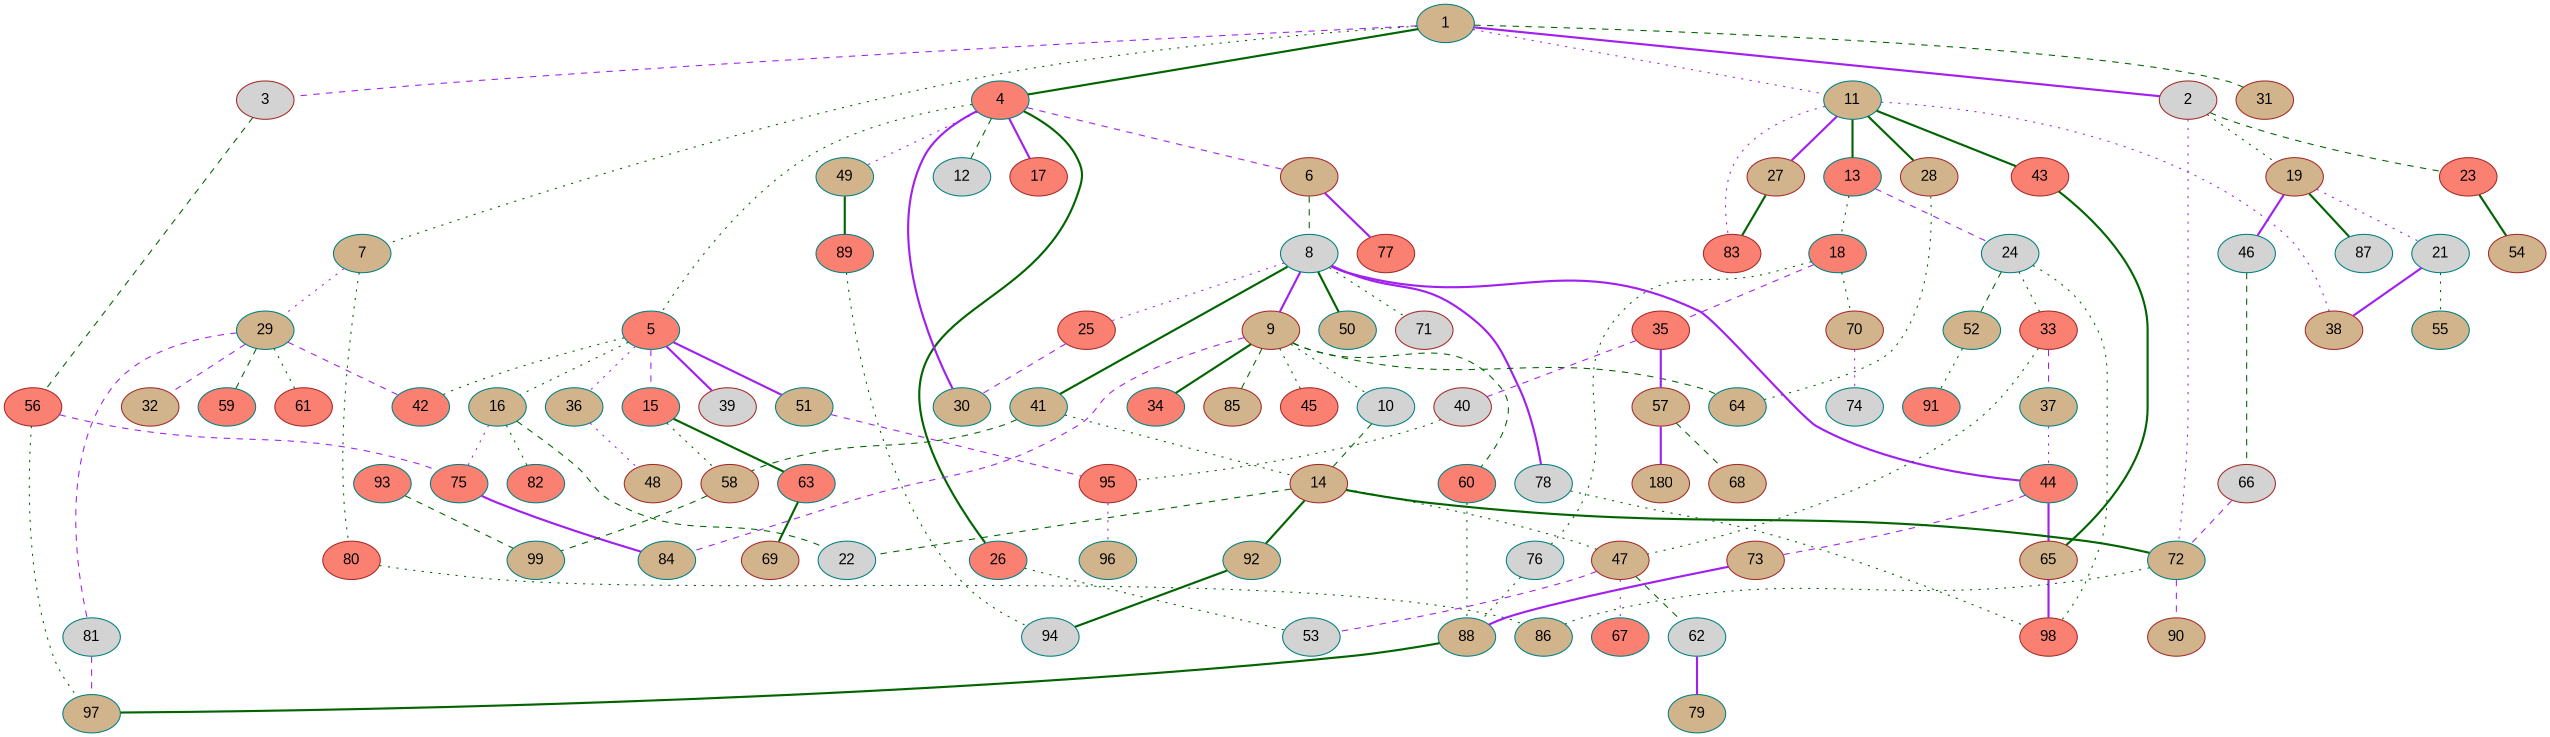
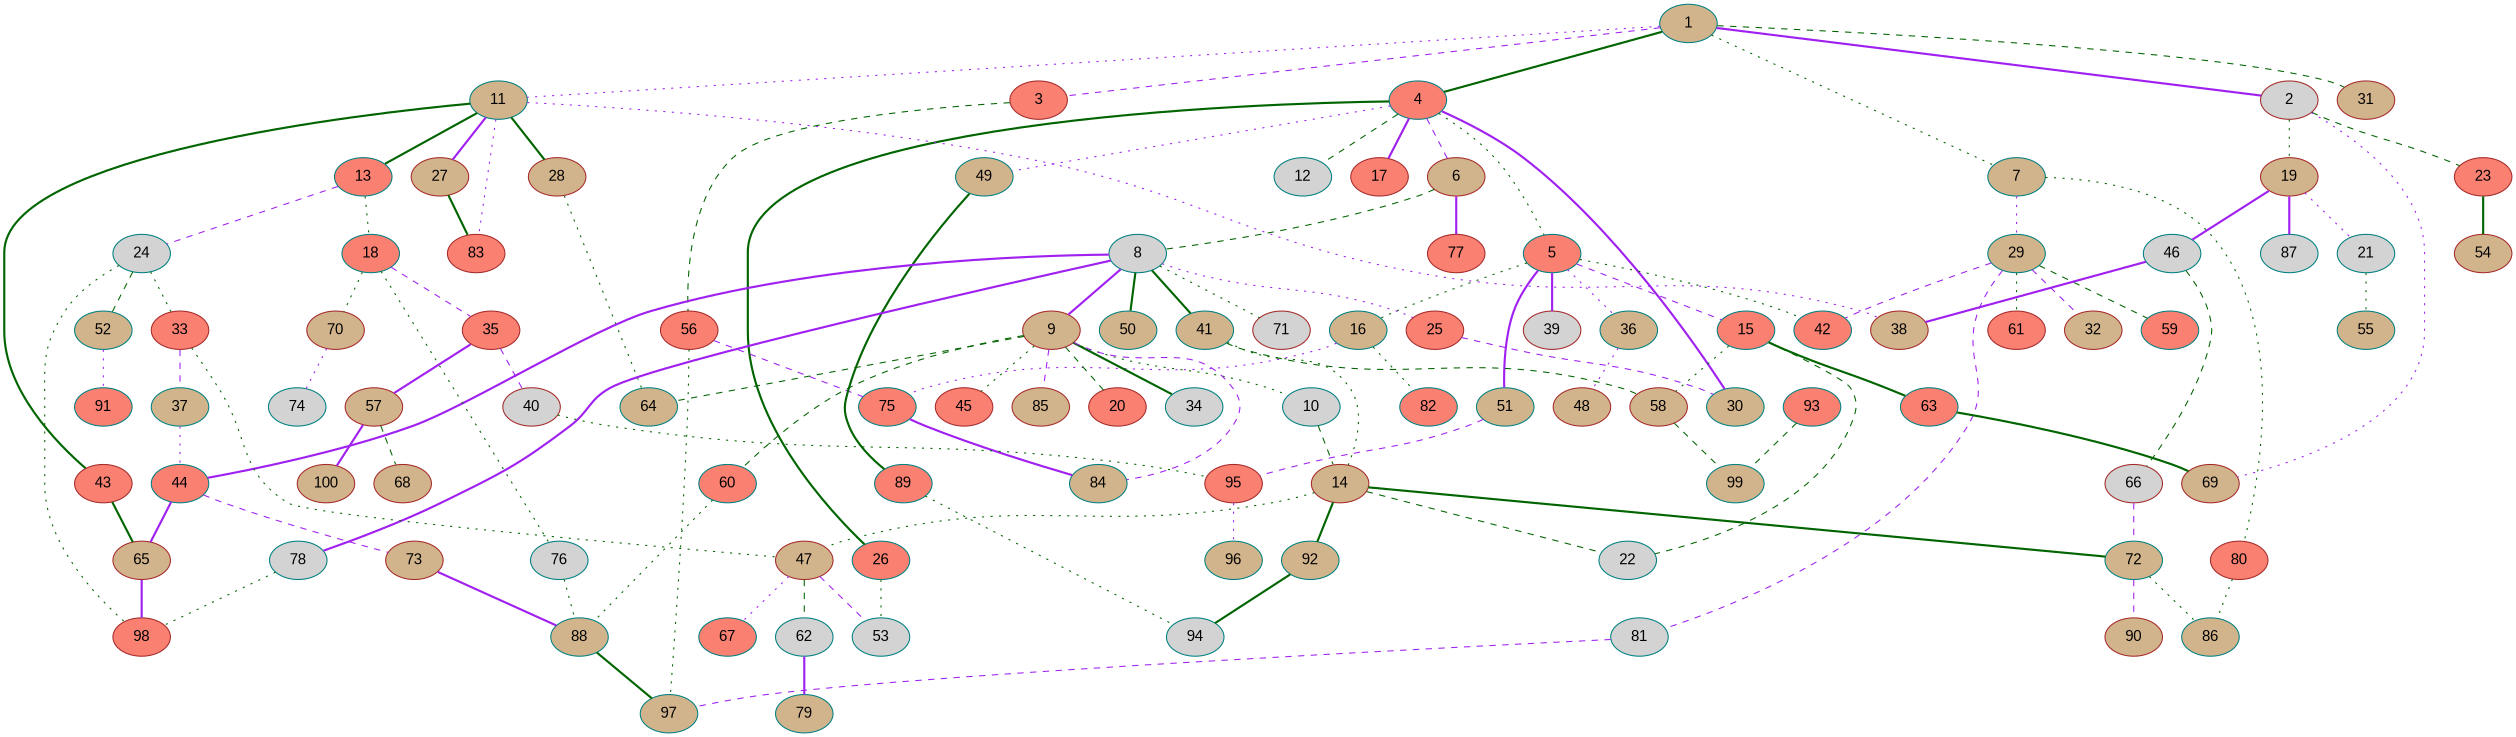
(265, 100) -> (1039, 100)
(2329, 215) -> (2289, 215)
(2387, 292) -> (2036, 292)
(2188, 330) -> (2425, 325)
(1252, 369) -> (1047, 362)
(1952, 369) -> (103, 369)
none -> (1117, 407)
(1156, 407) -> (1194, 407)
(1661, 484) -> (326, 484)
(664, 521) -> (1820, 470)
